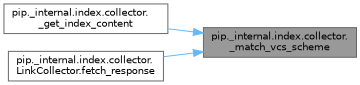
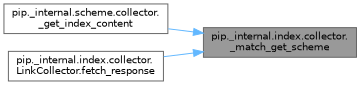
(86, 19) -> (86, 19)
(280, 42) -> (280, 42)
